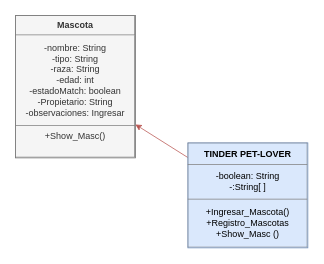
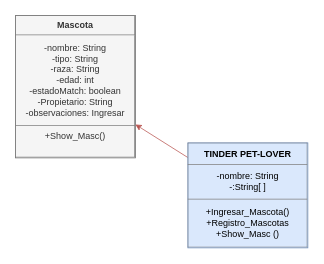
(236, 175) -> (236, 175)
